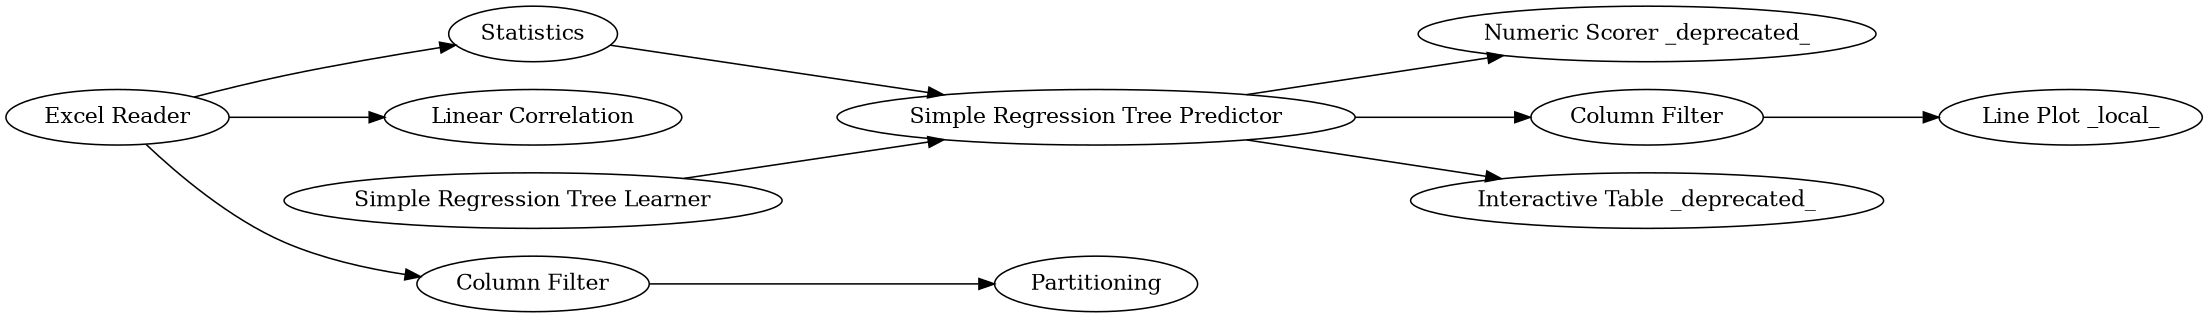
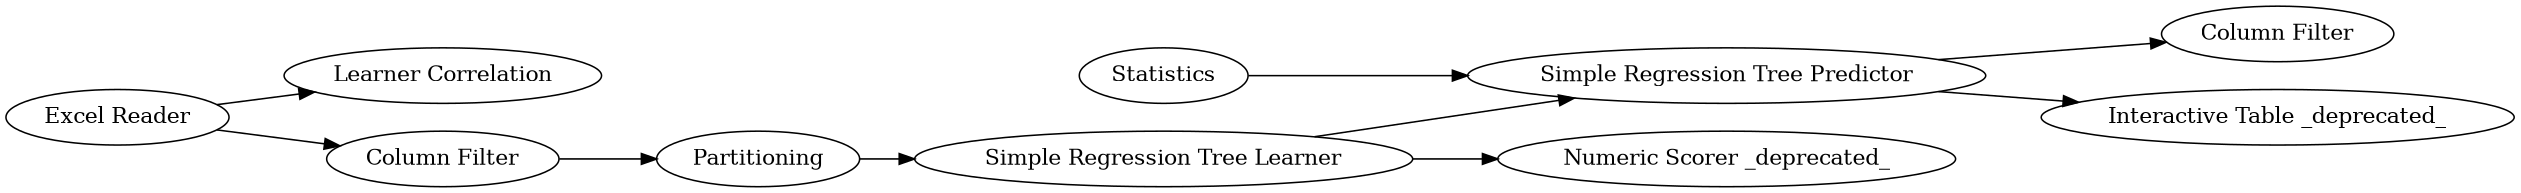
(316, 69) -> none
(1367, 76) -> (1447, 159)
(533, 117) -> (443, 76)
(2071, 117) -> none
none -> (879, 159)
